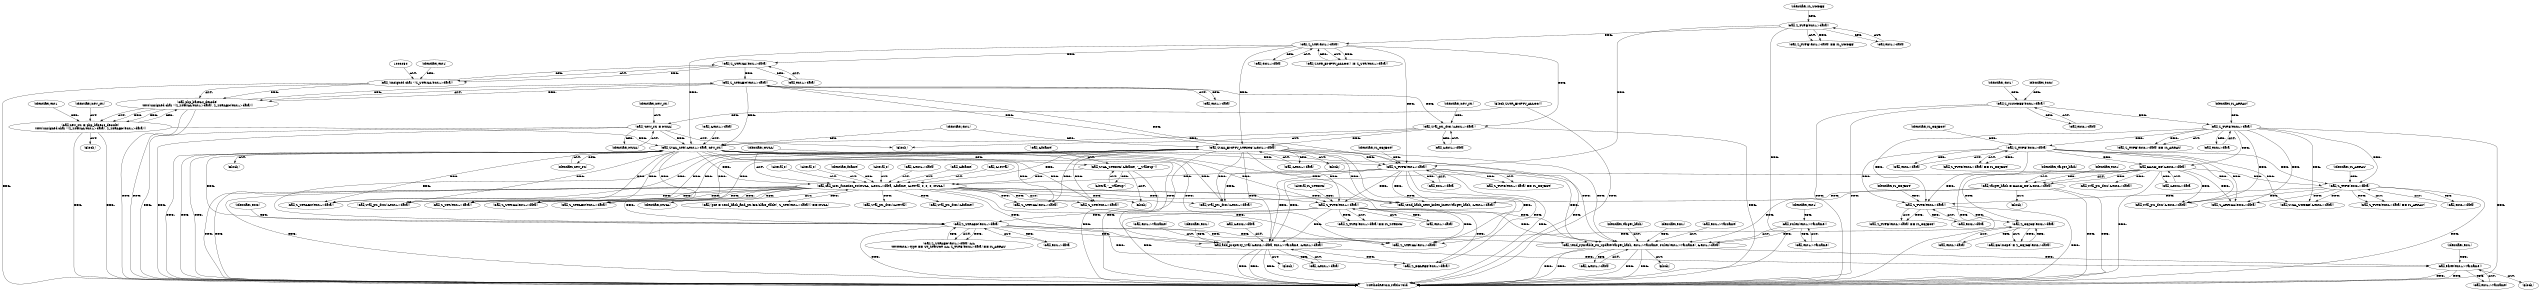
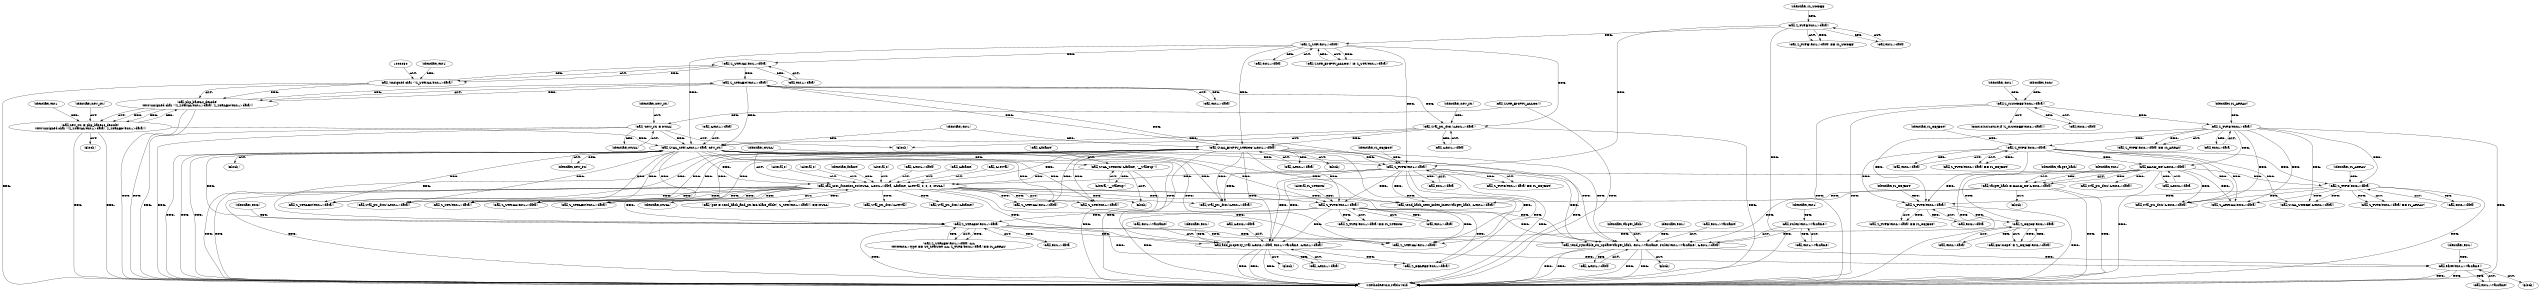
(1518, 104) -> (1518, 104)
none -> (2008, 127)
(1349, 166) -> none
